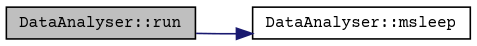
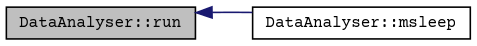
(216, 34) -> (232, 12)
